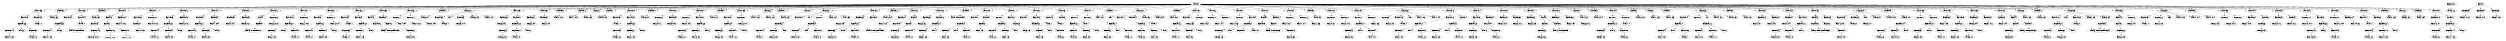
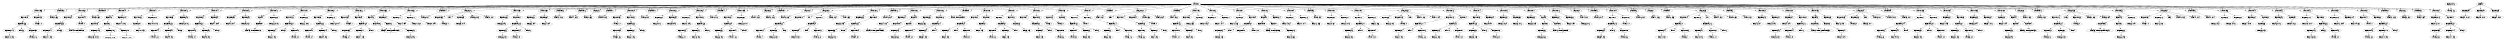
(2481, 4) -> (2481, 4)
